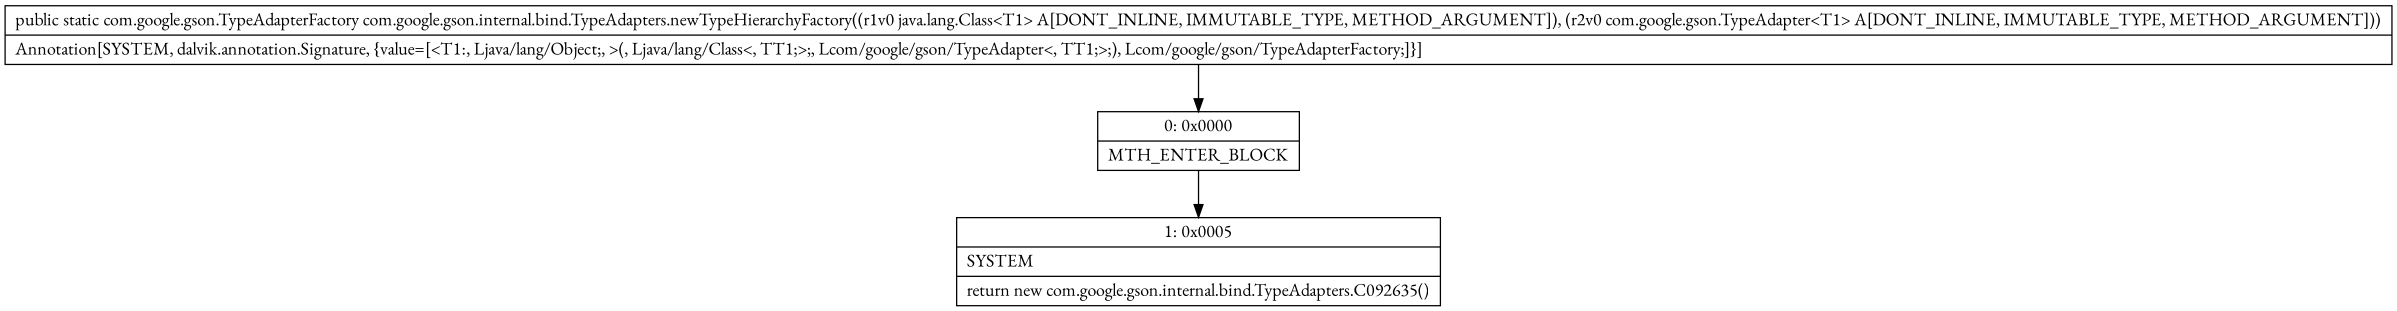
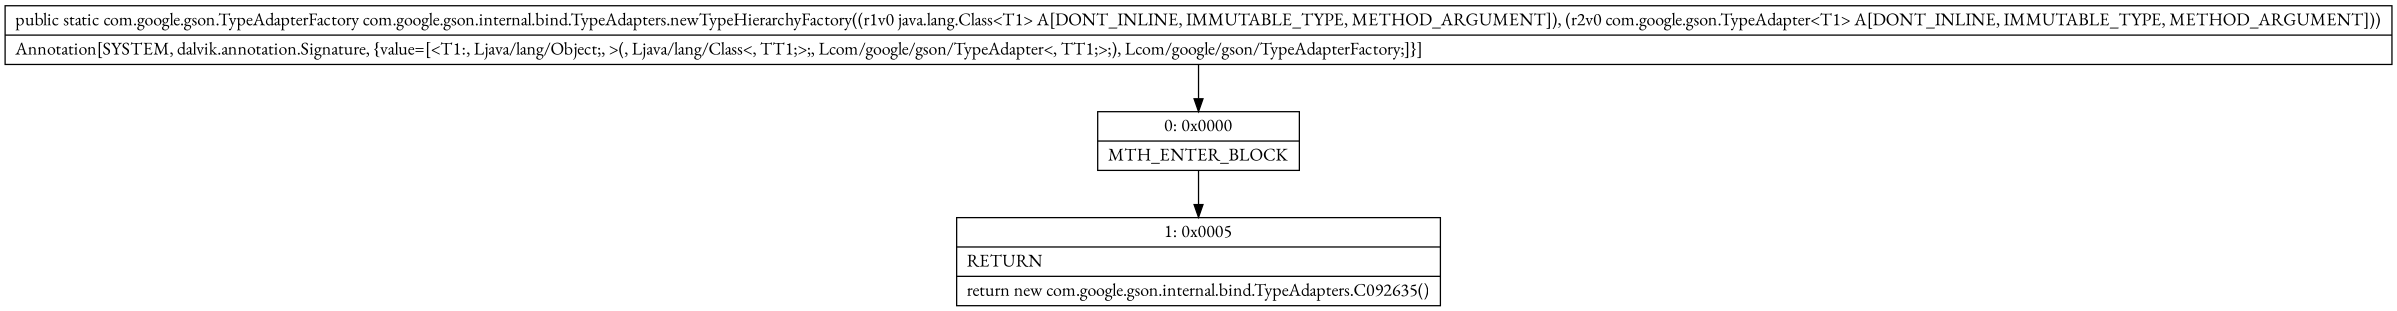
(1001, 261) -> (1005, 261)
